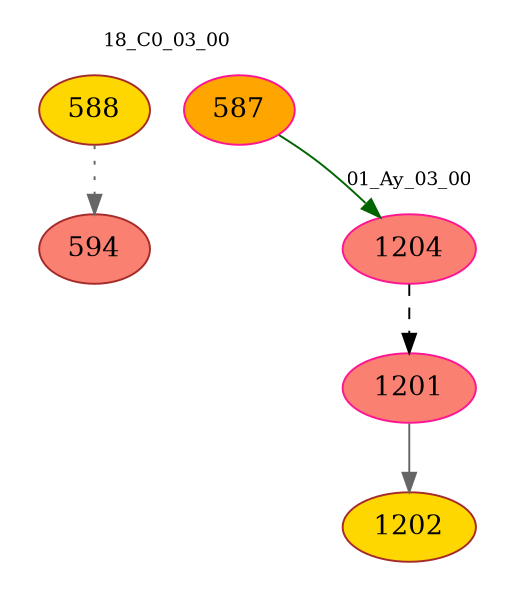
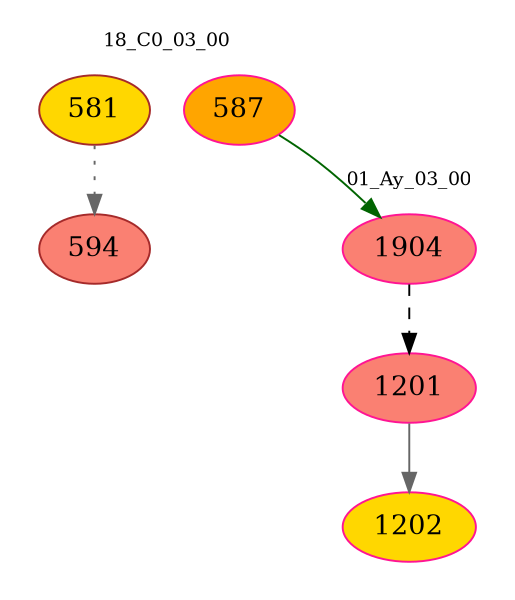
(95, 110) -> (95, 110)
(409, 249) -> (409, 249)
(409, 527) -> (409, 527)
